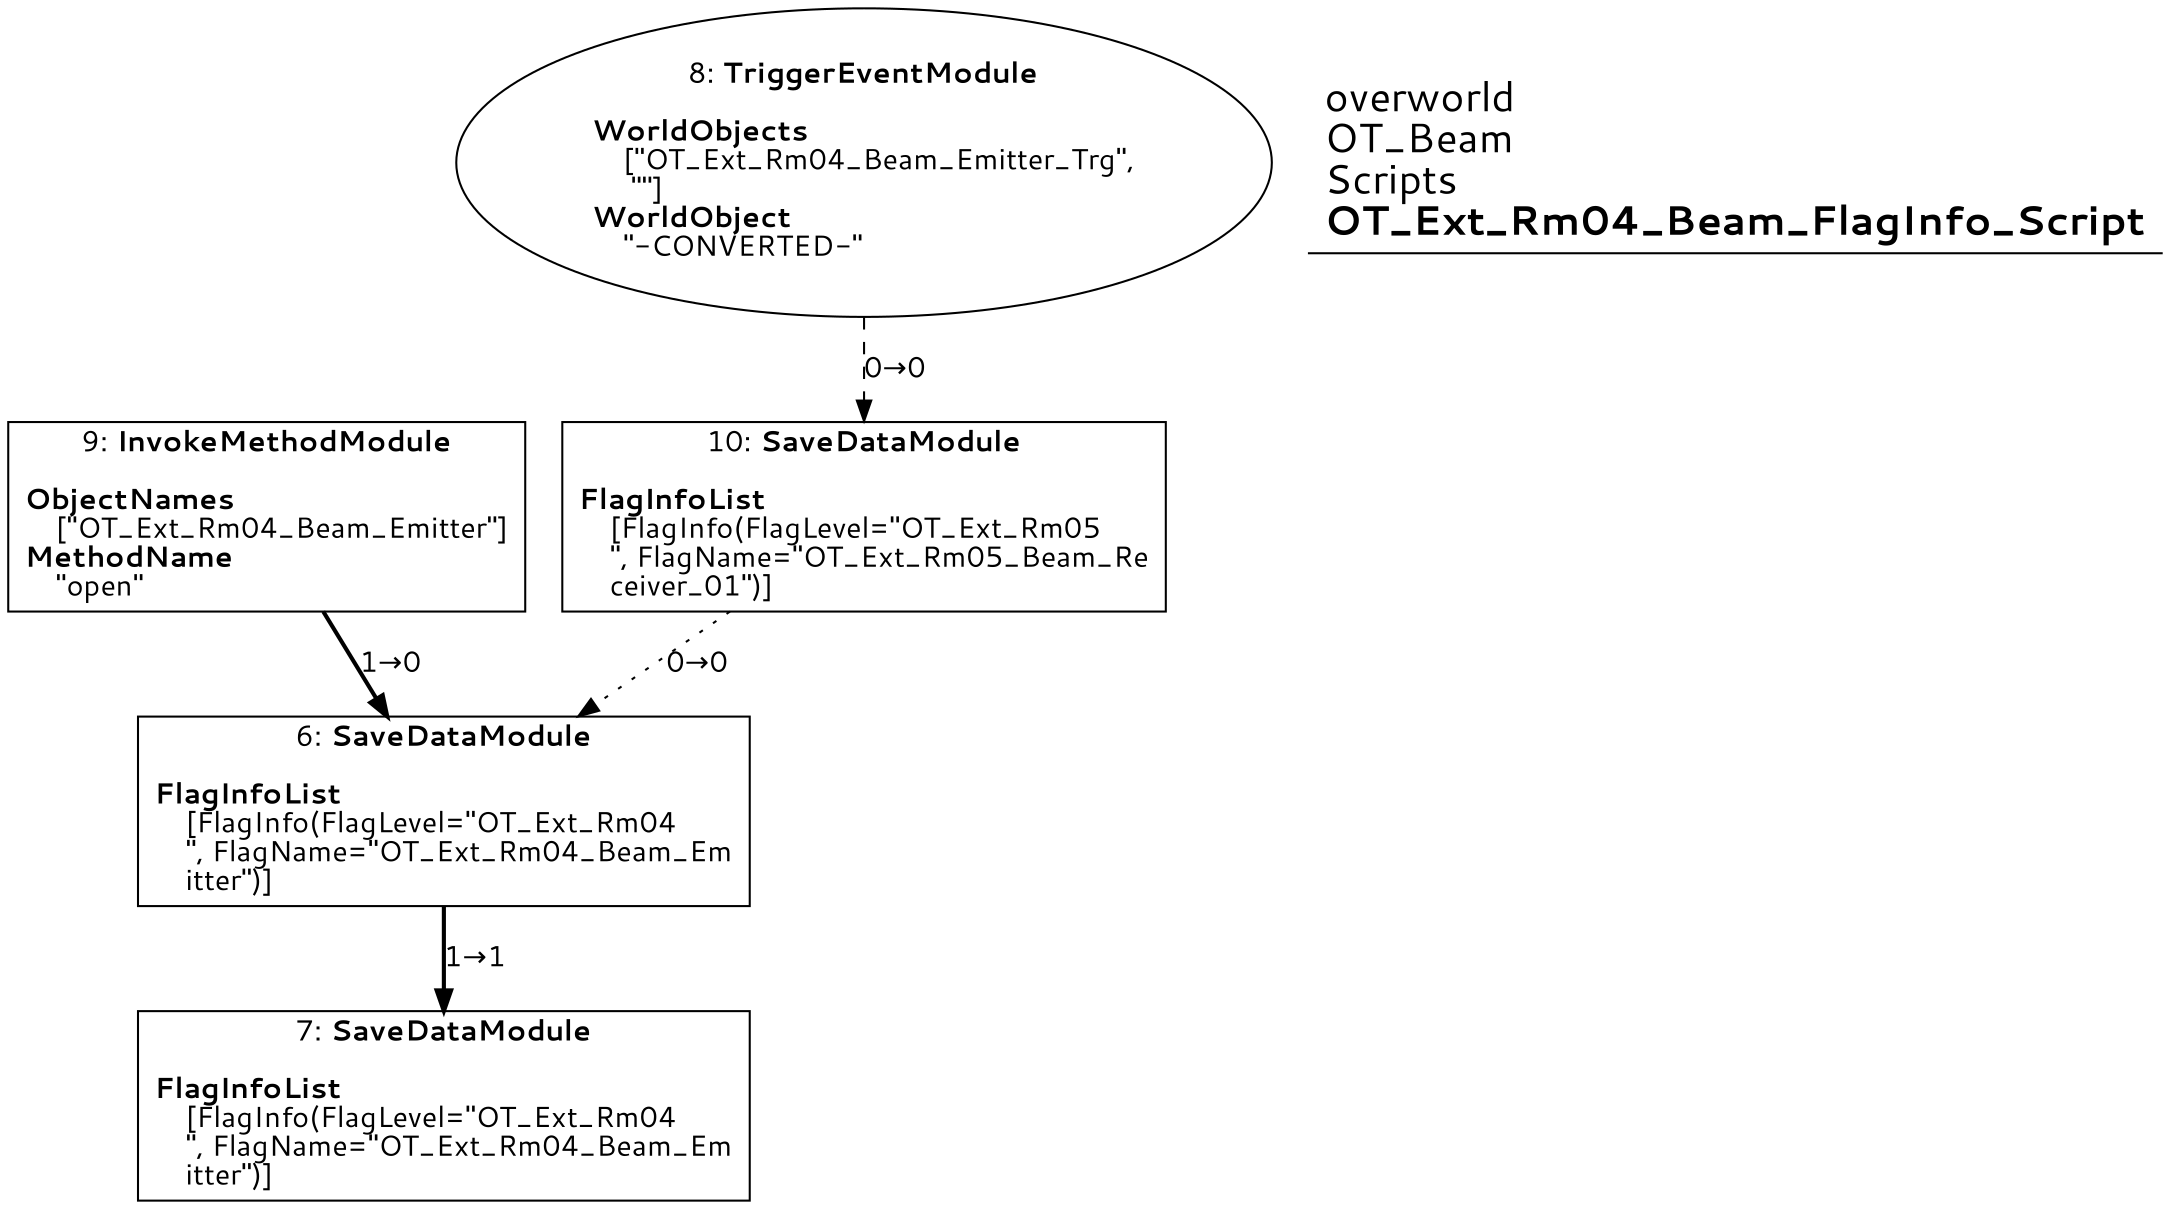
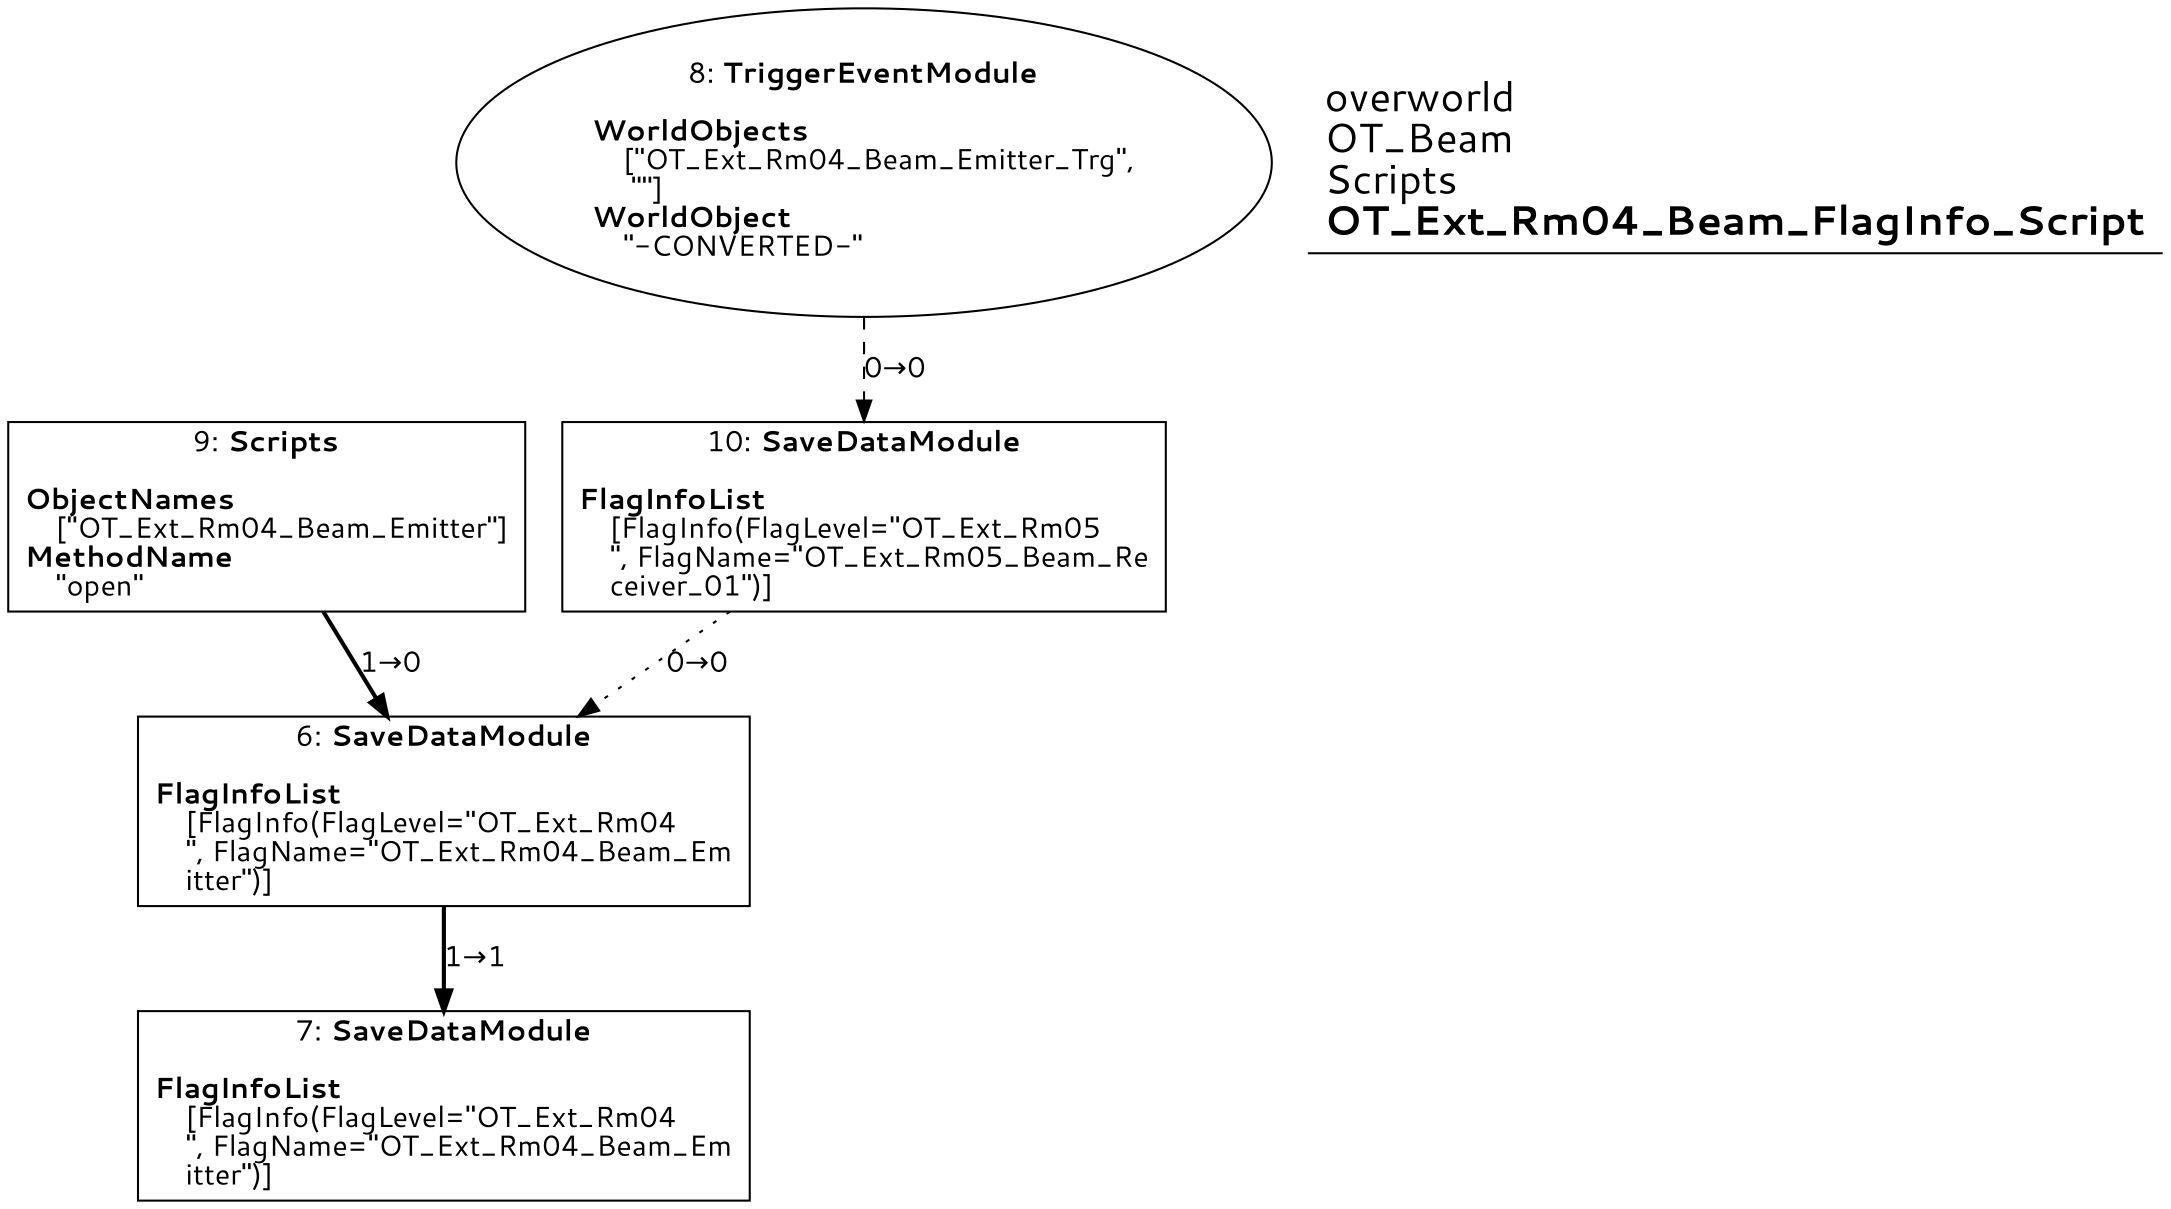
(284, 443) -> (284, 443)
